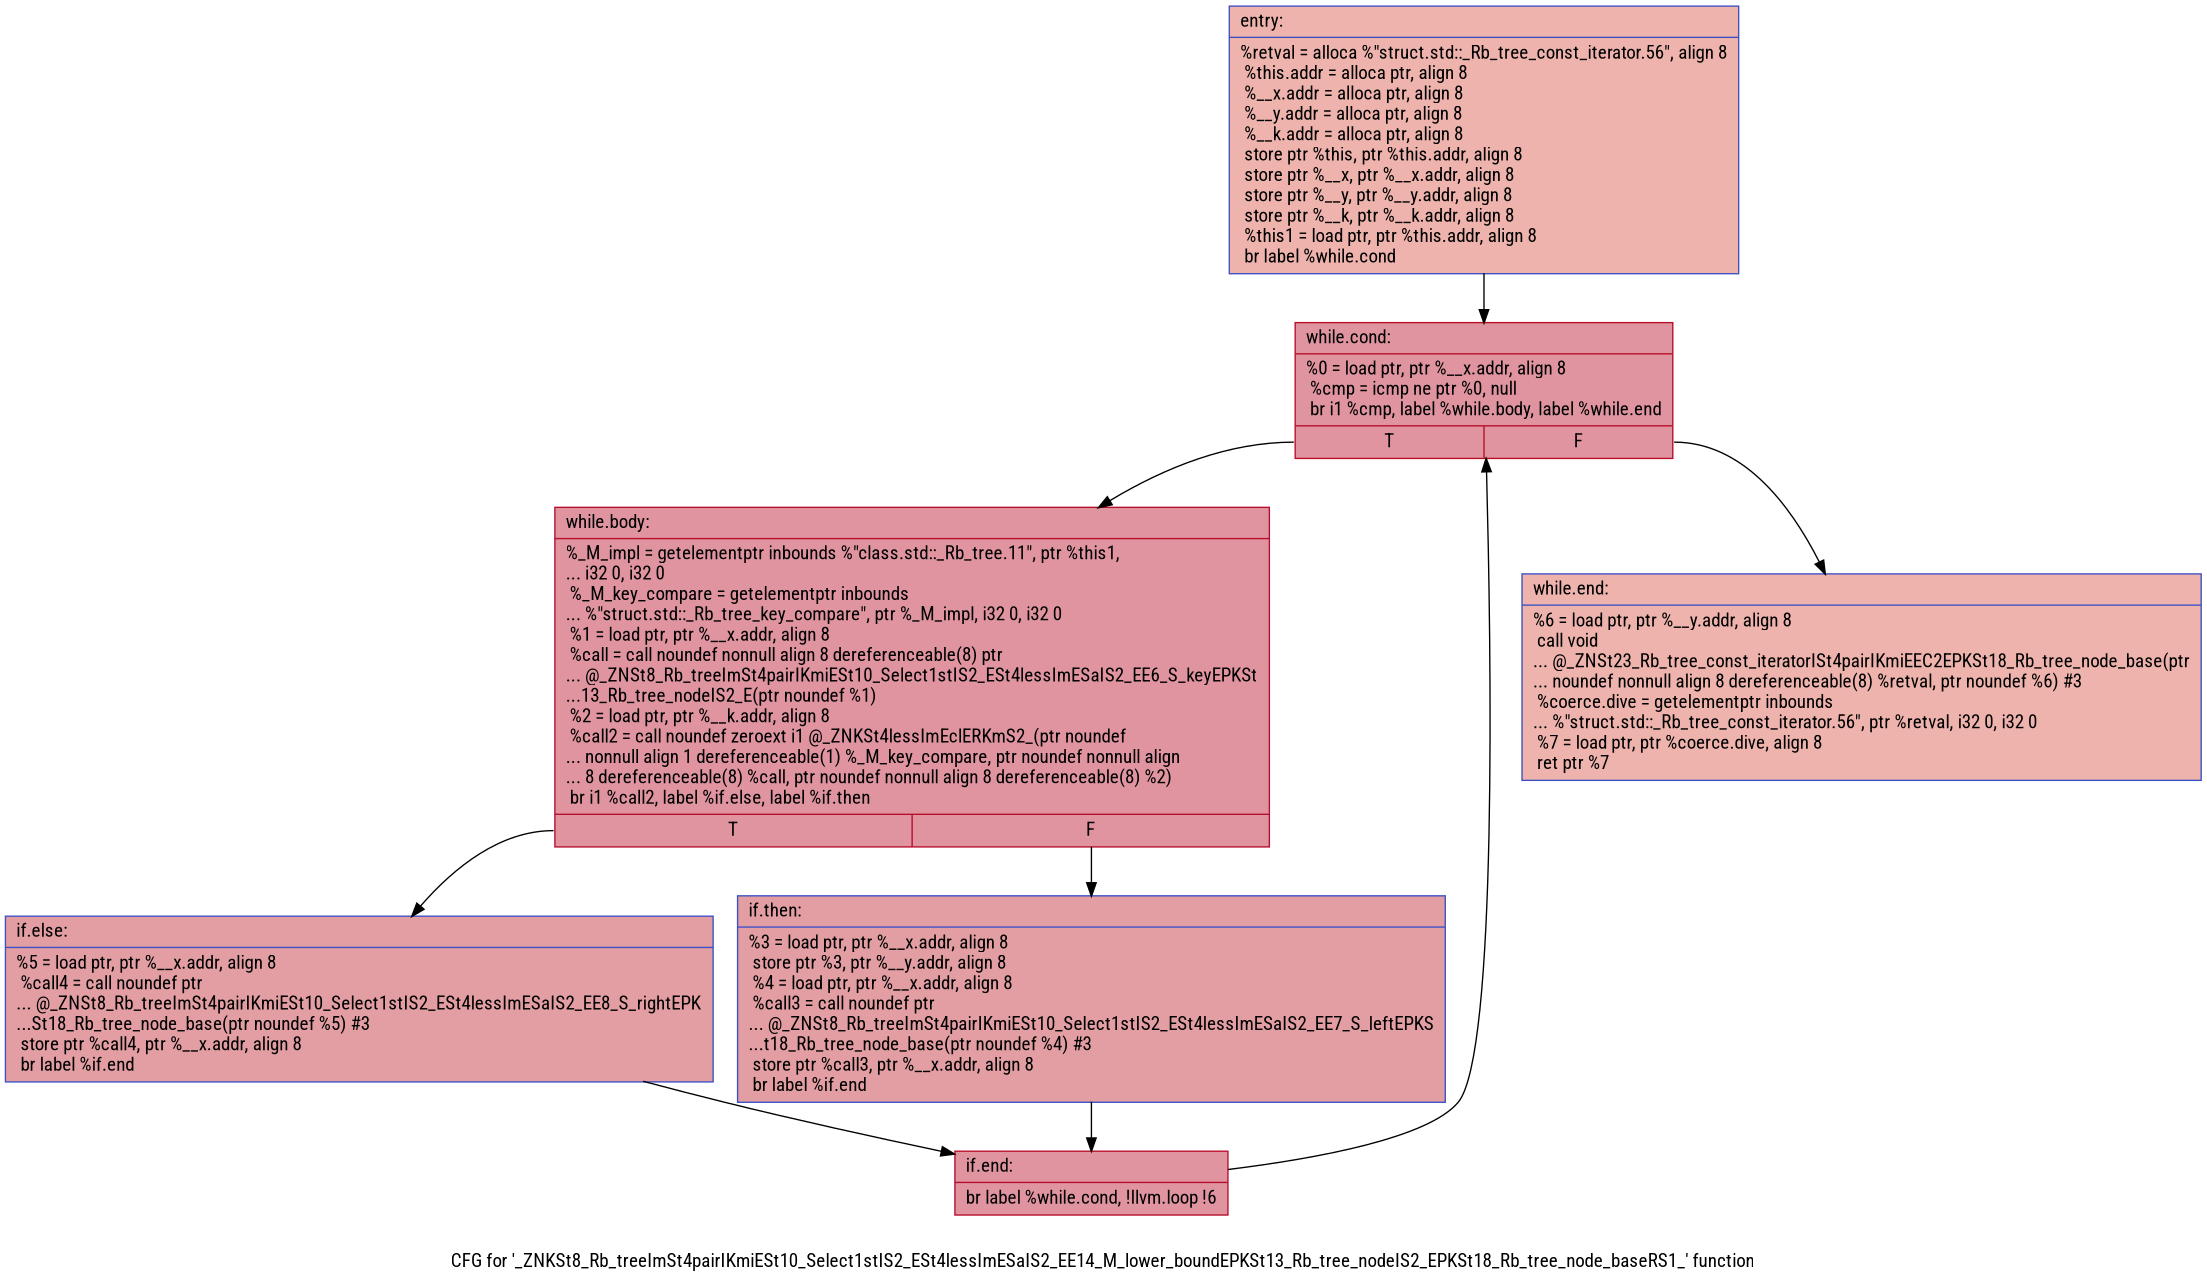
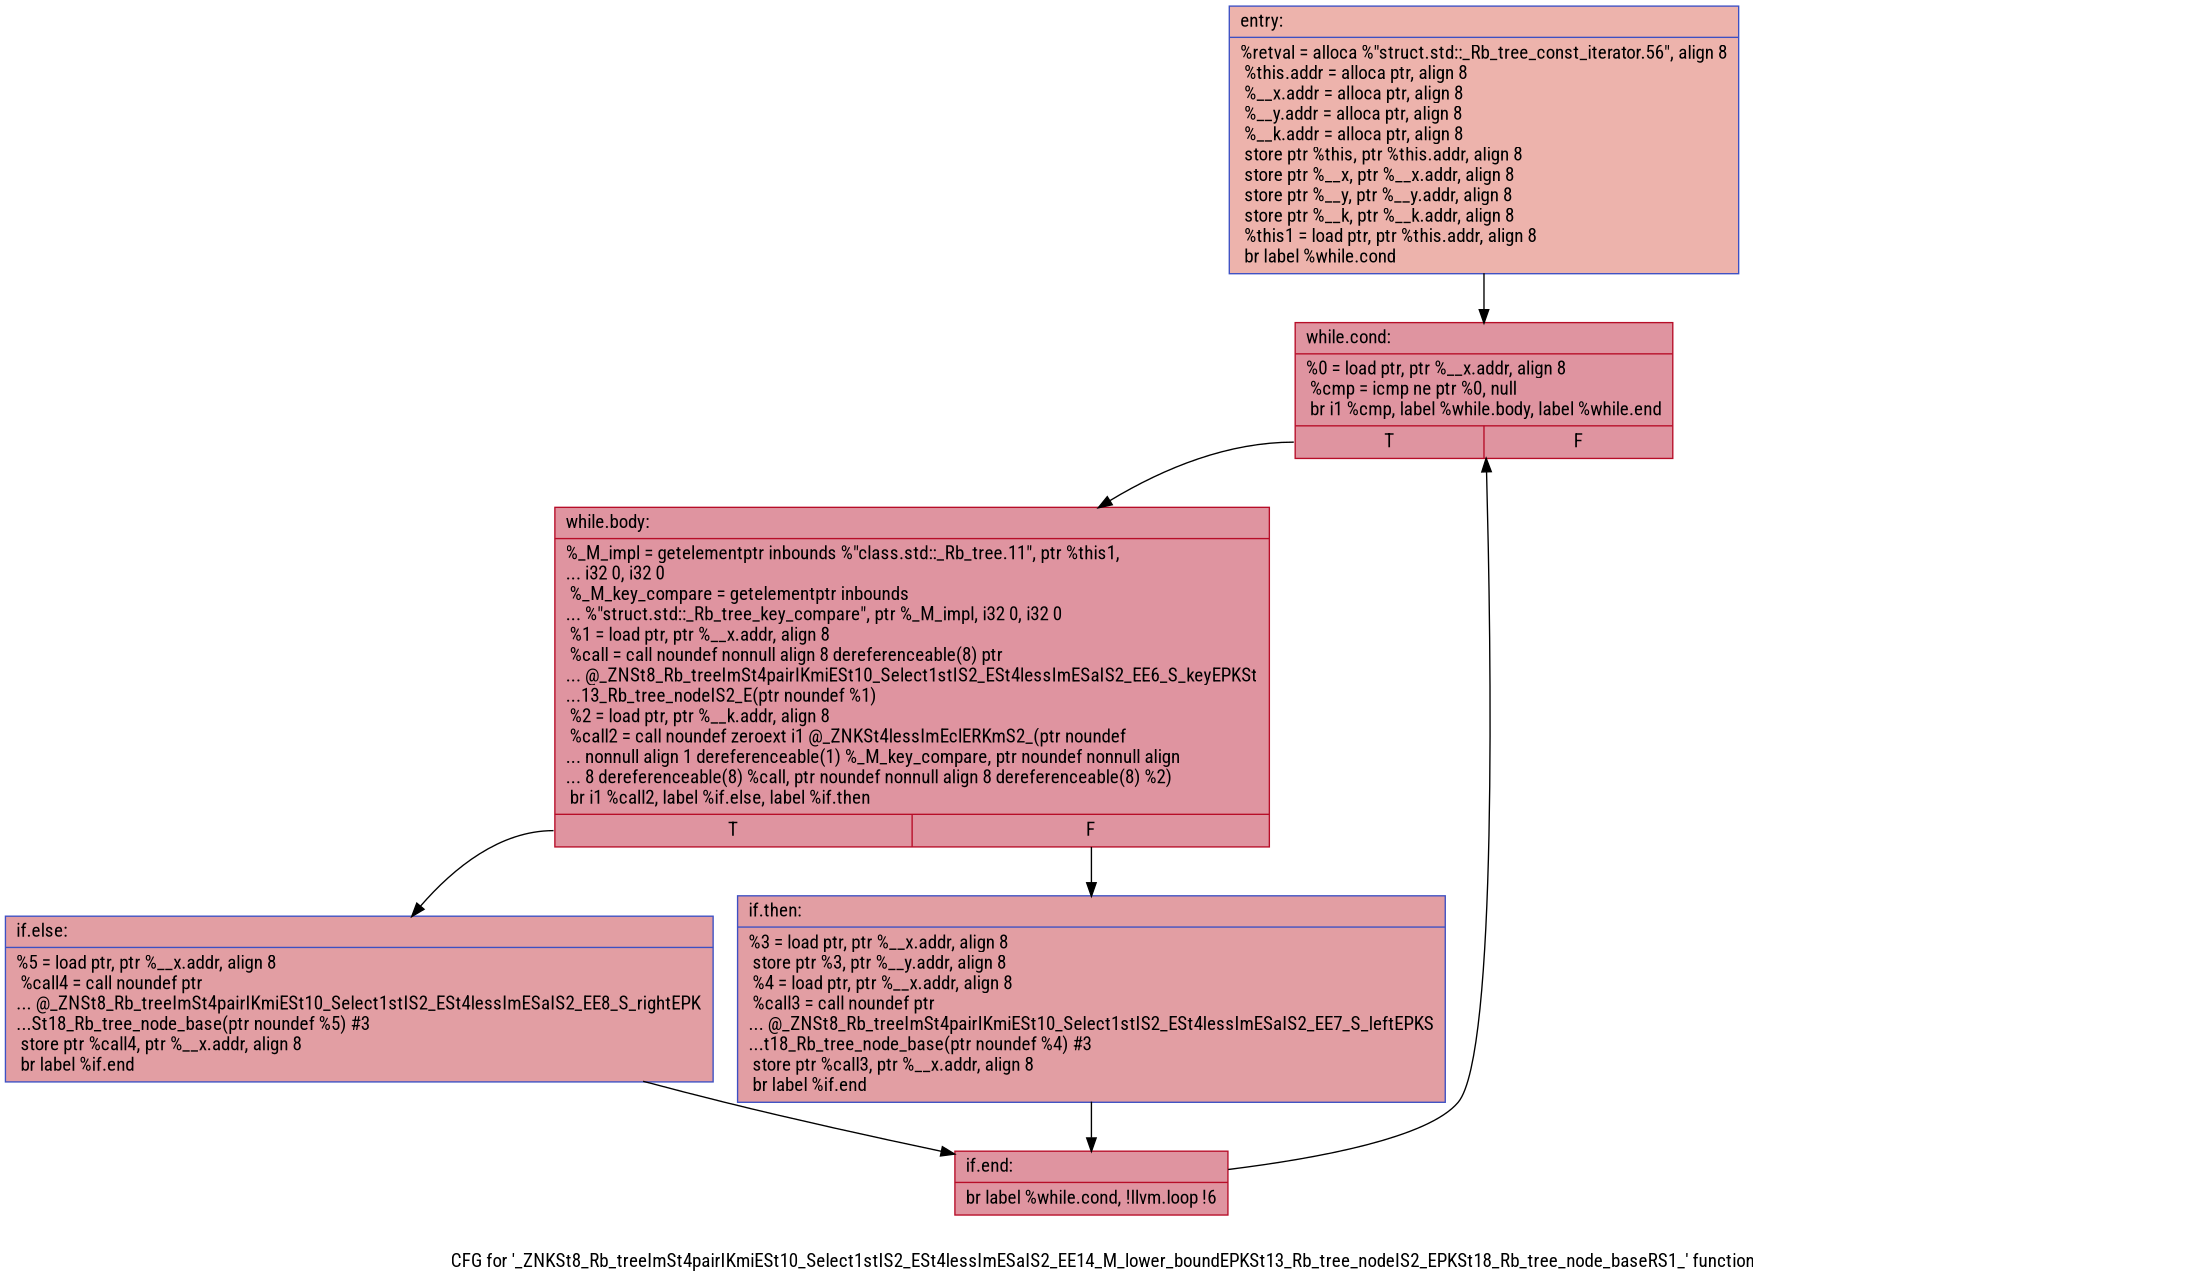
(1862, 677) -> none
